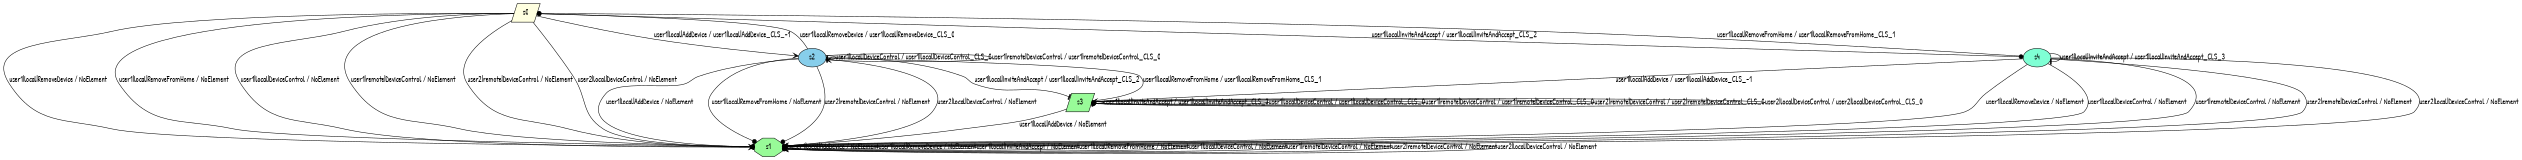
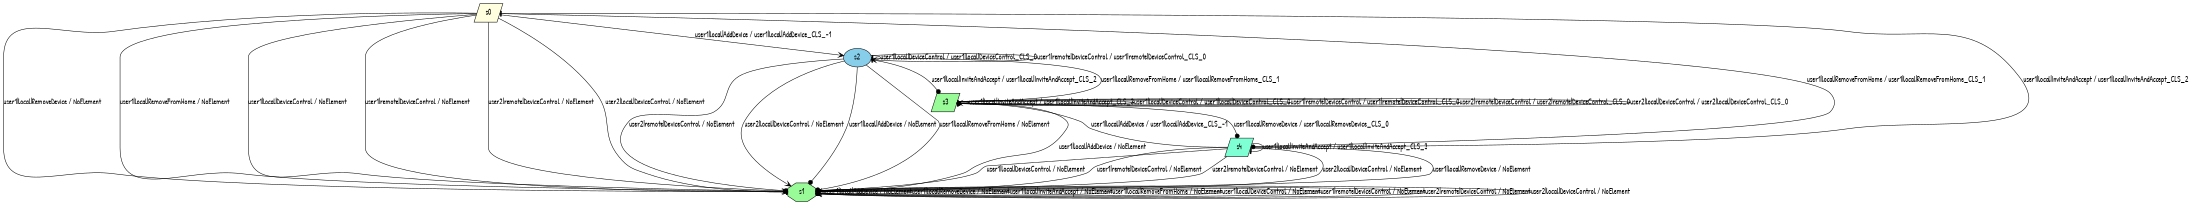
(734, 23) -> none
(1283, 24) -> (1469, 49)
(2037, 58) -> (1239, 147)
(949, 72) -> (907, 69)
none -> (1158, 110)
